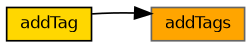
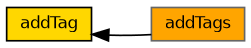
(113, 13) -> (130, 35)
